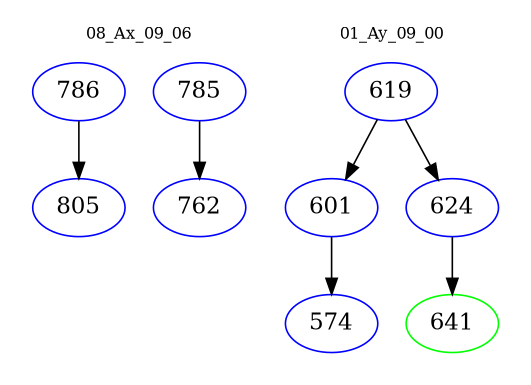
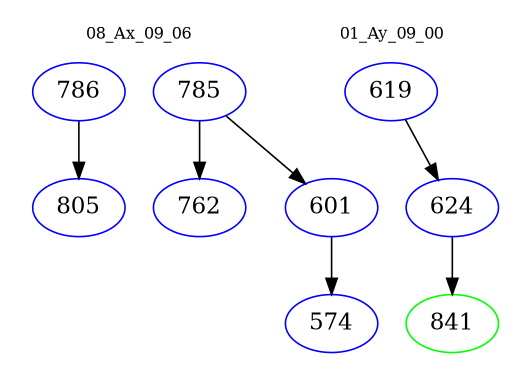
(365, 142) -> (248, 135)
(452, 324) -> (452, 324)
